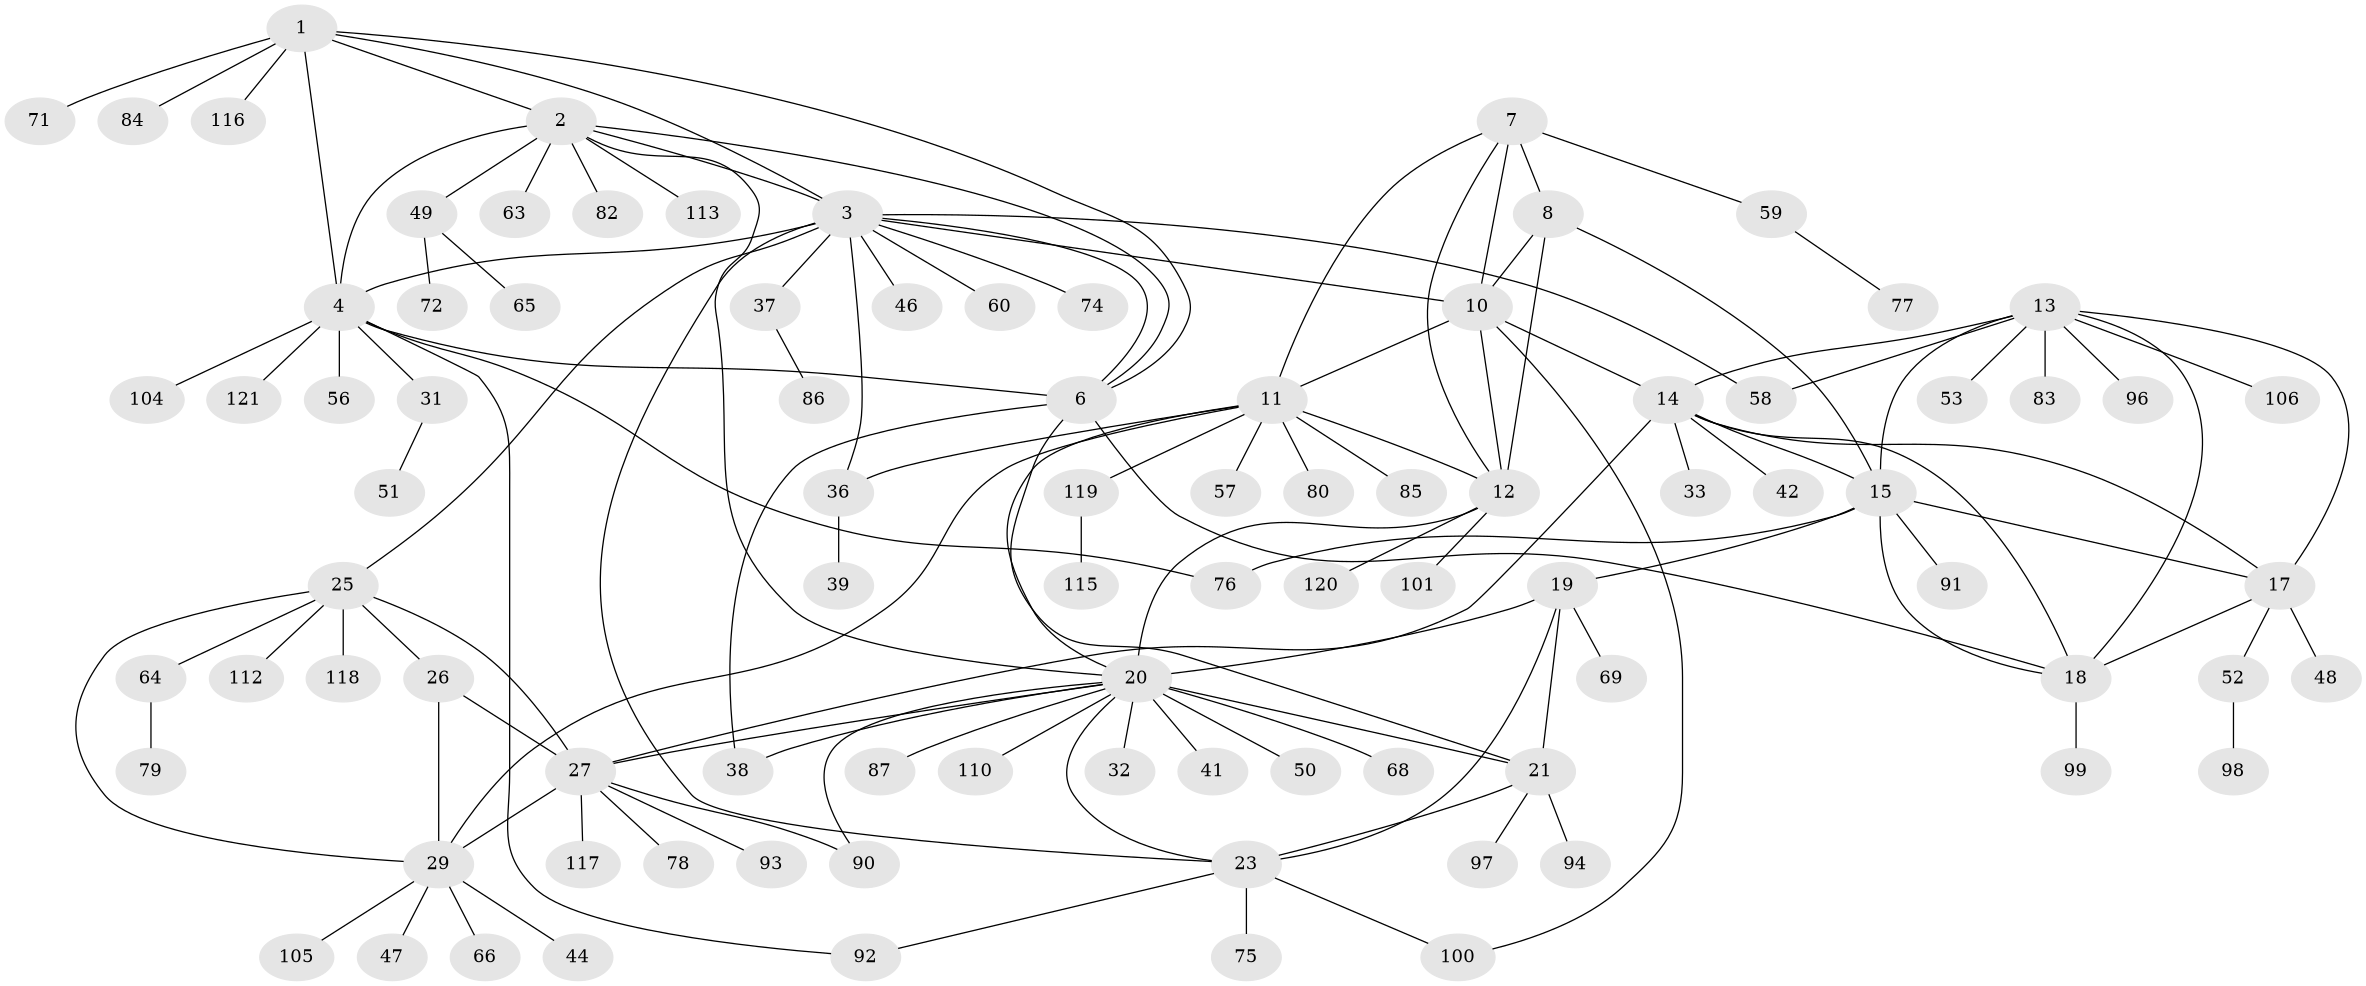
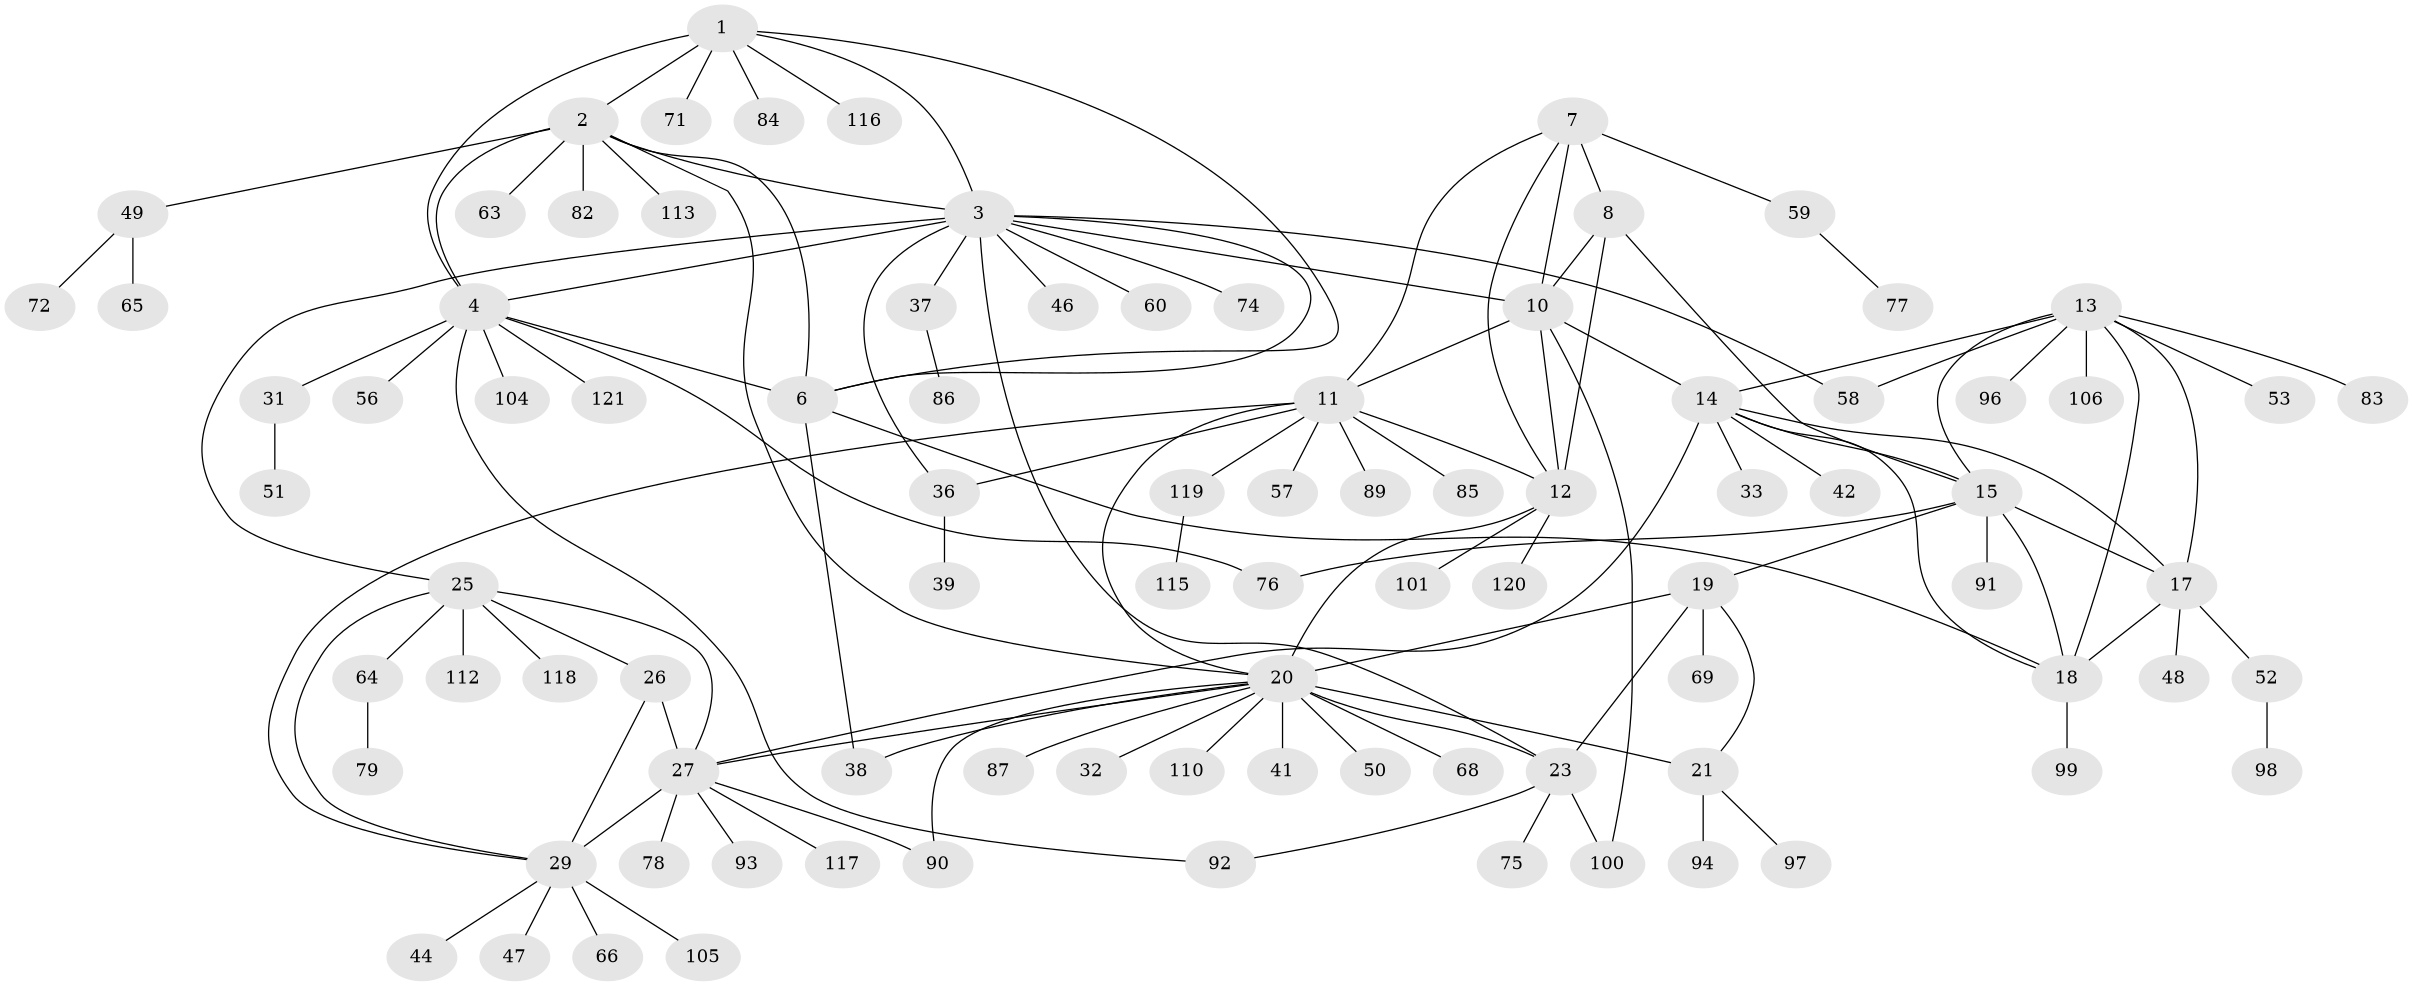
(1319, 493) -> (1375, 493)
(1187, 657) -> none
(1437, 811) -> none
